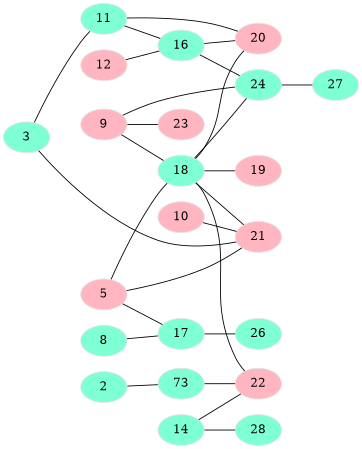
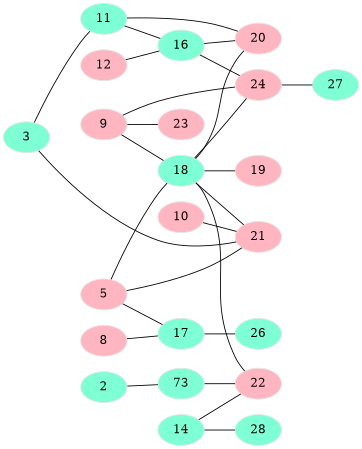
(258, 85) -> (258, 85)
(104, 341) -> (104, 341)
